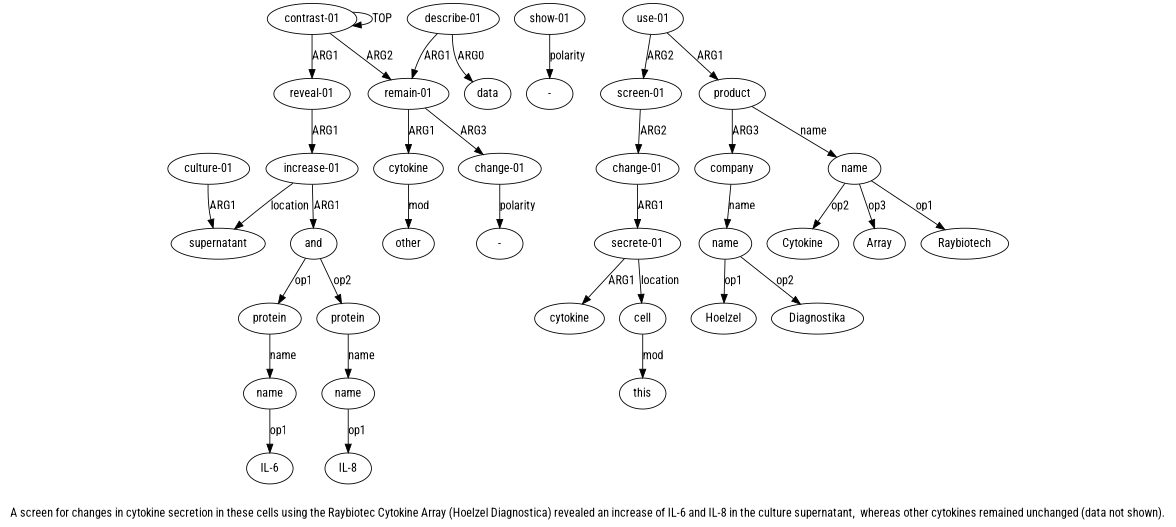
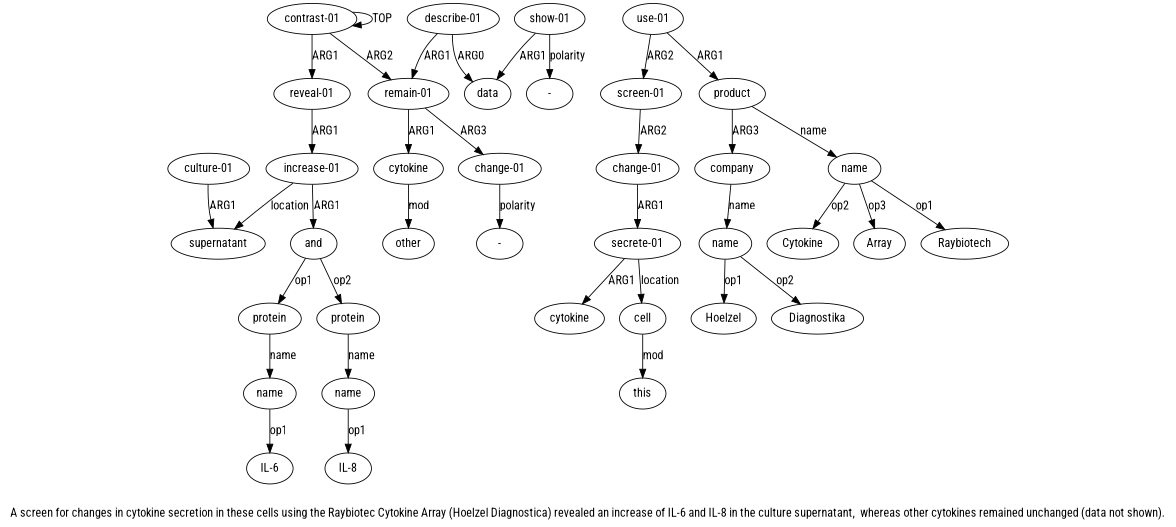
none -> (518, 52)
